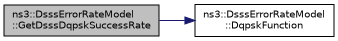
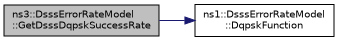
(264, 20) -> (264, 20)
